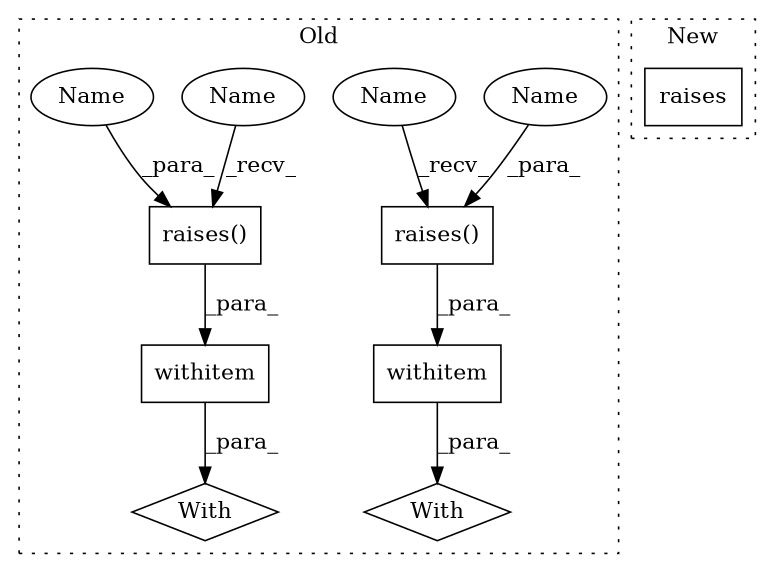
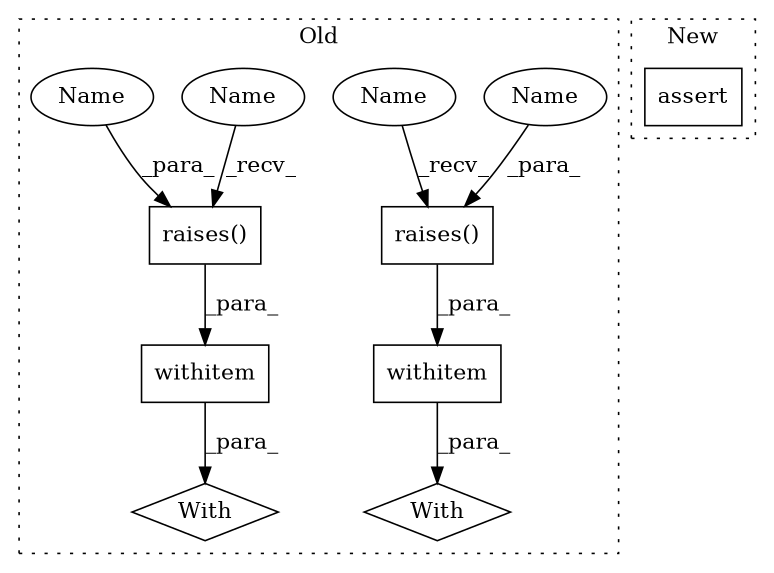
(693, 97) -> (693, 97)
